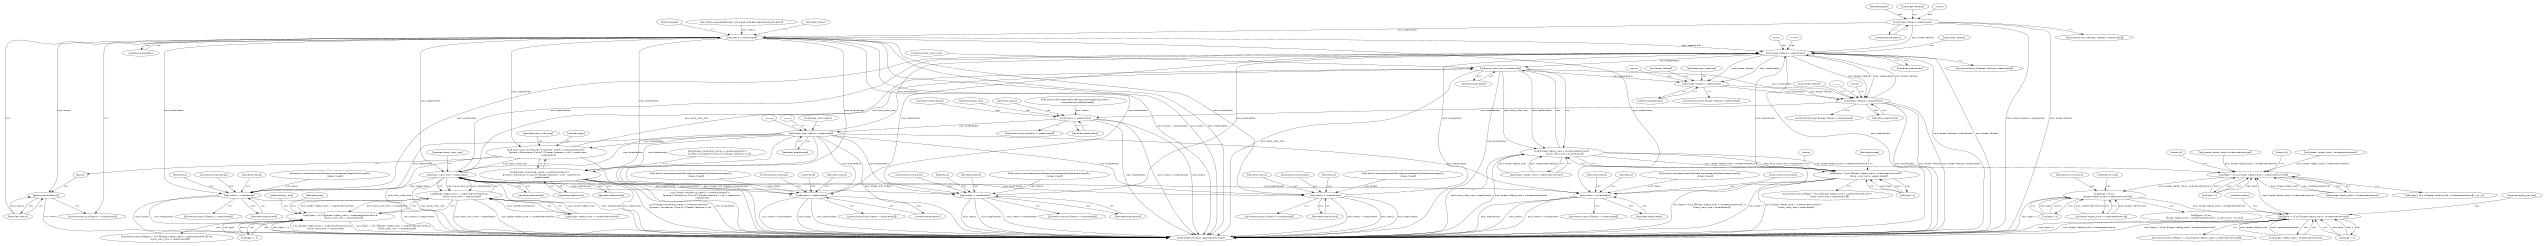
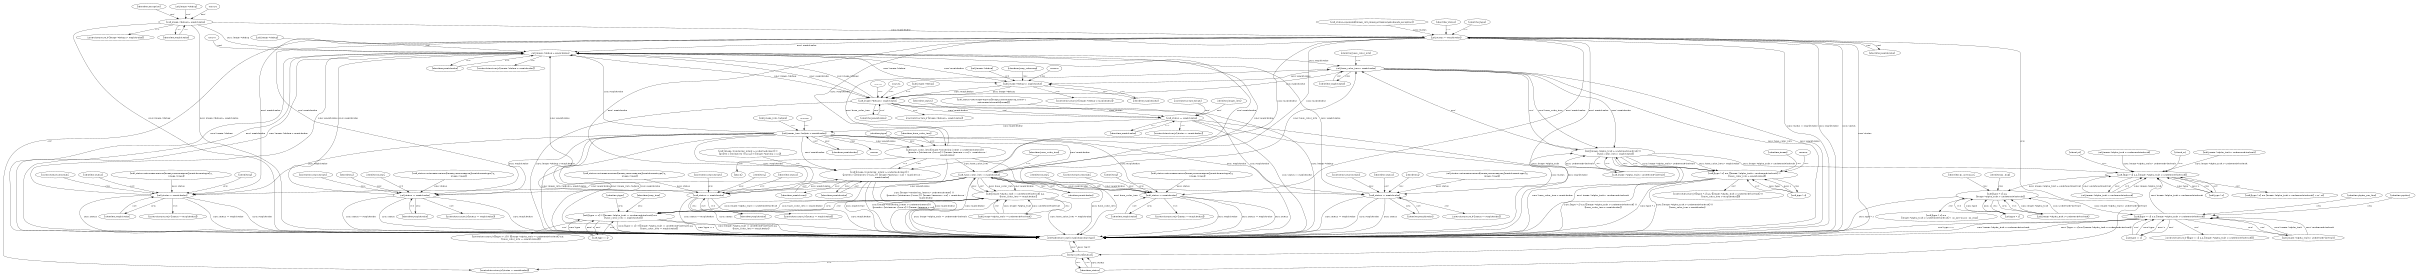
(1879, 7) -> (149, 7)
(1794, 38) -> none
(798, 125) -> (845, 141)
(65, 184) -> (1070, 246)
